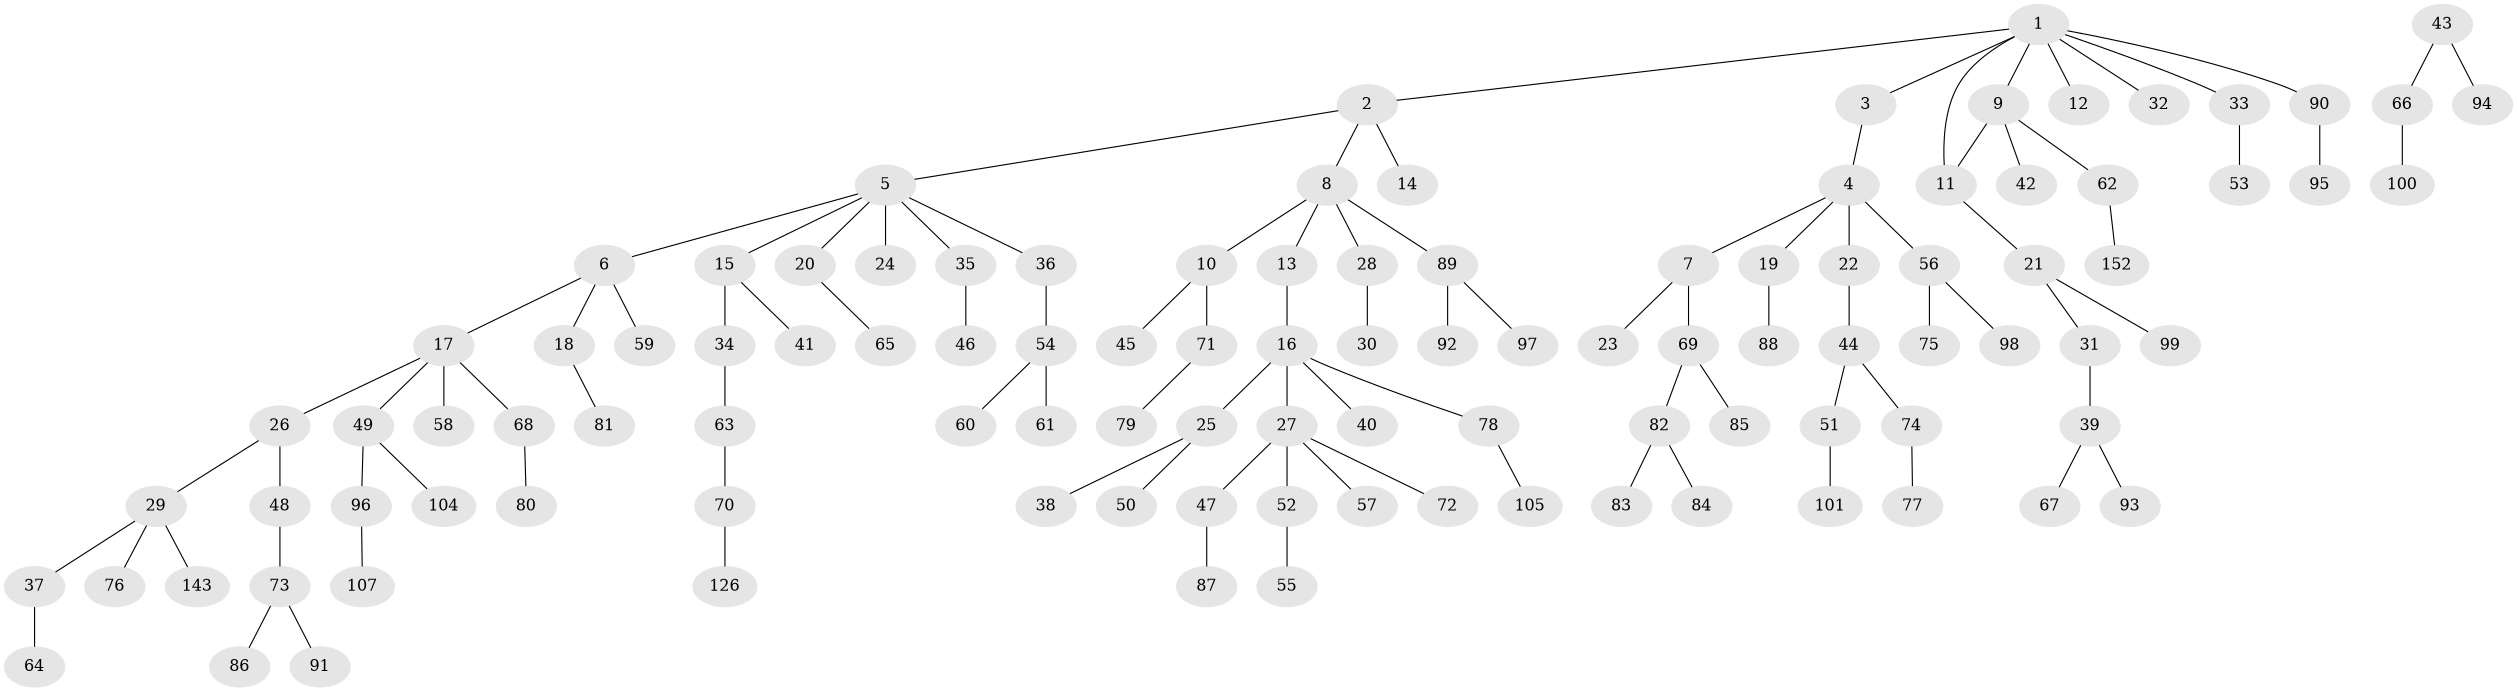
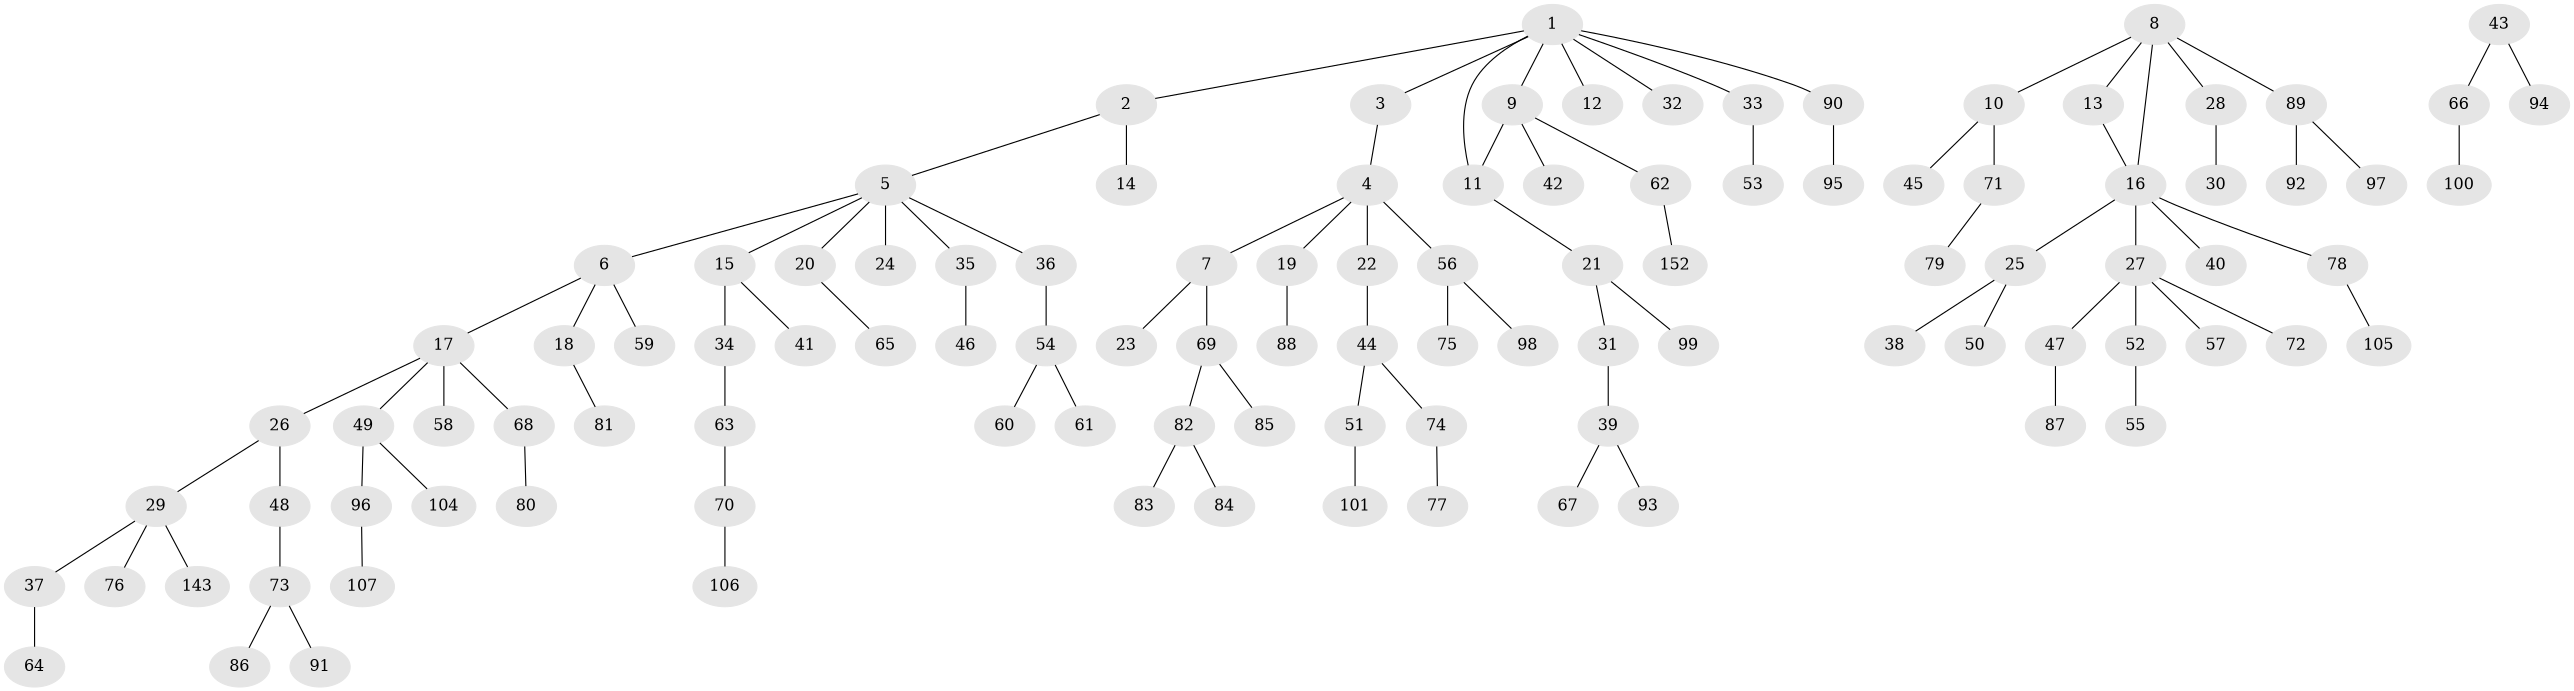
(1347, 145) -> (2145, 105)
(725, 587) -> (725, 587)
